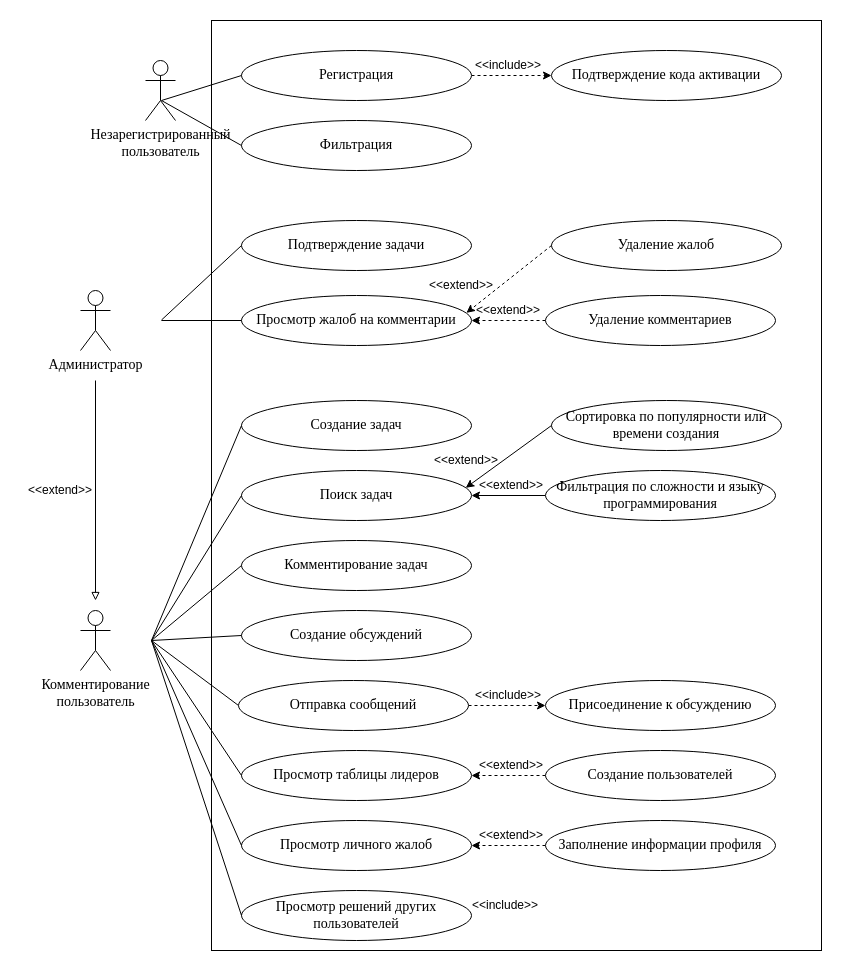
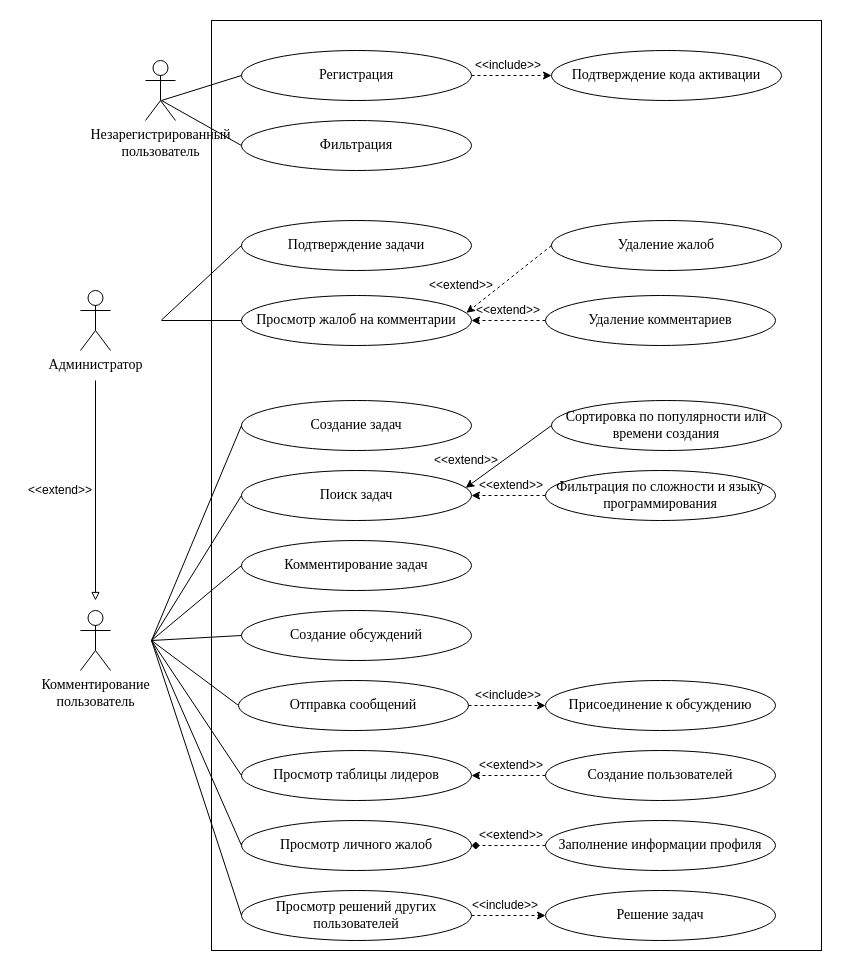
(511, 496) -> (511, 496)
(480, 846) -> (480, 846)
none -> (505, 916)
none -> (661, 916)
